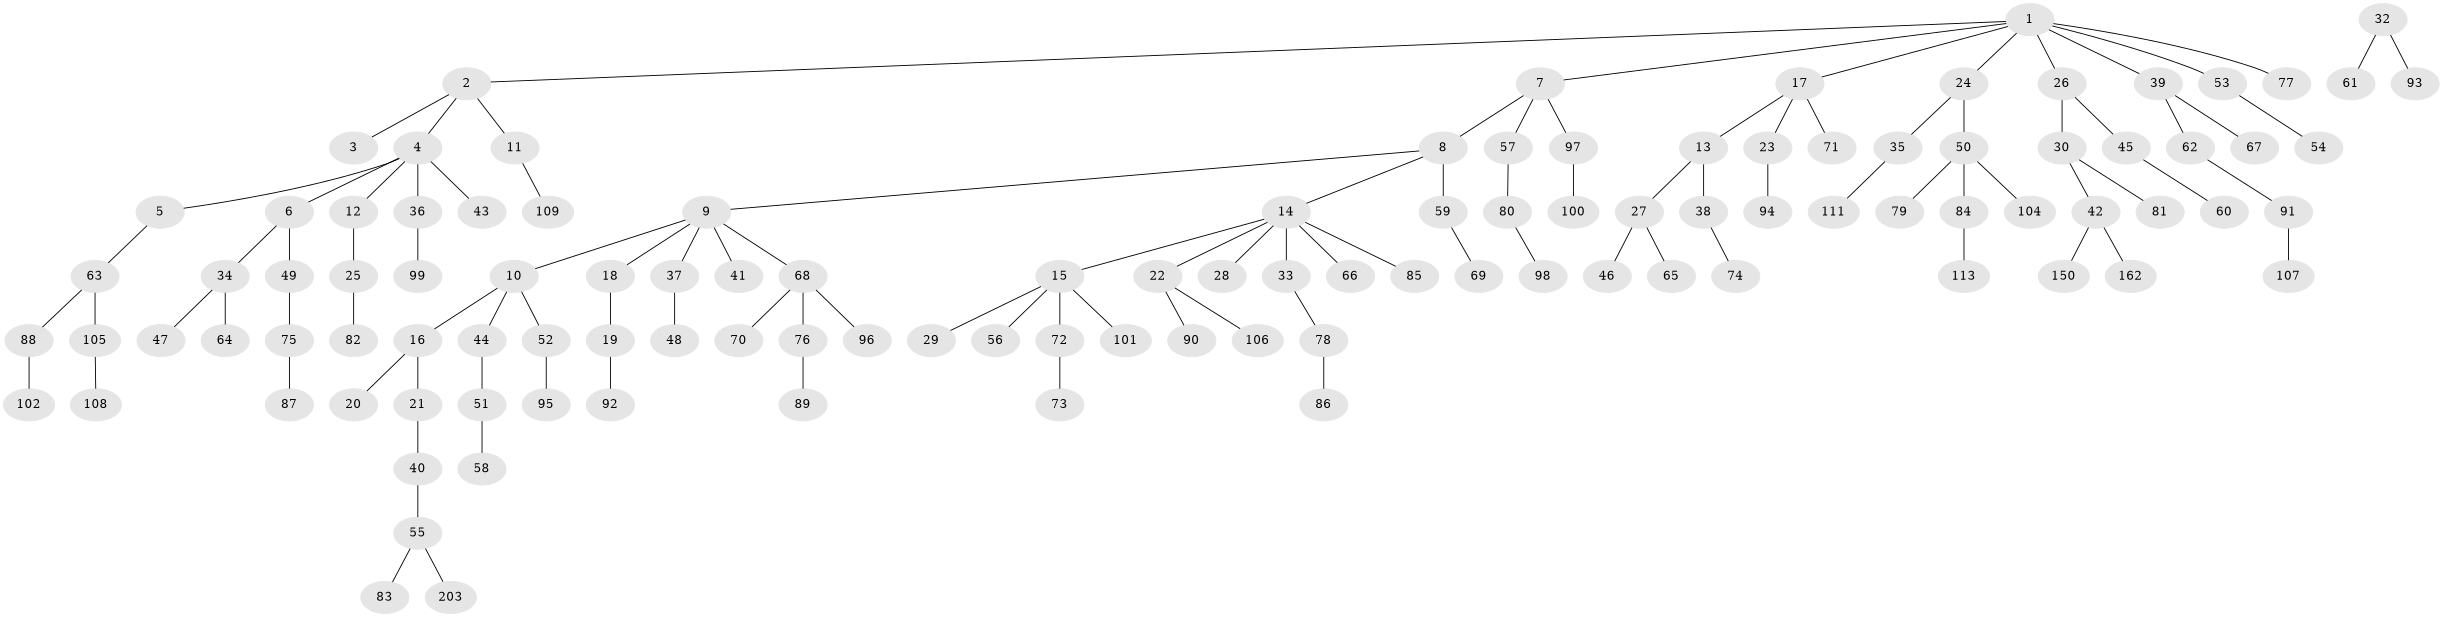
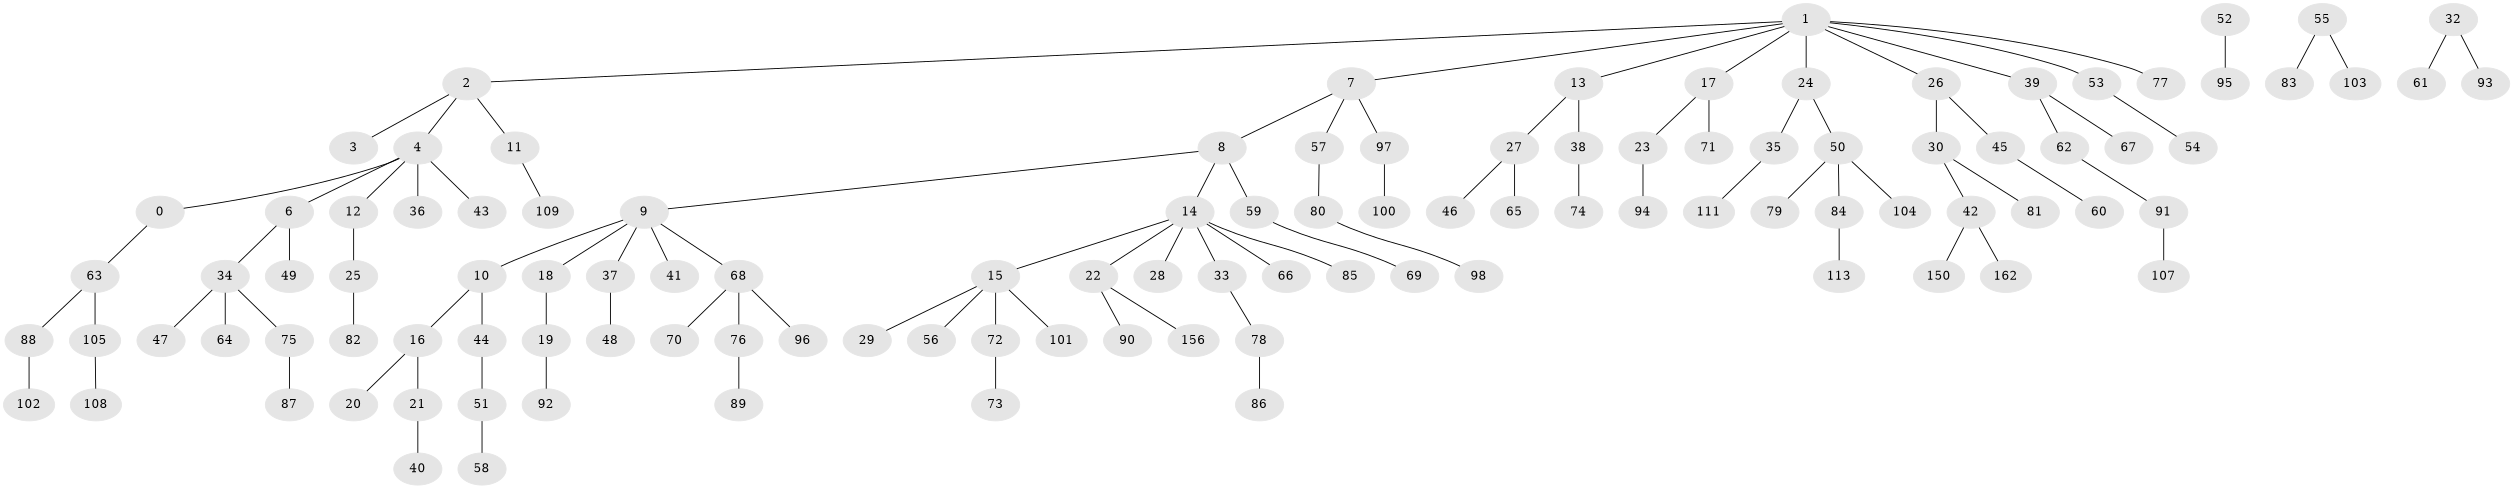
(1752, 116) -> (1693, 52)
(160, 212) -> (160, 212)
(418, 276) -> none
(289, 309) -> (257, 308)
(530, 309) -> none
(1258, 341) -> (1194, 341)
(418, 501) -> none
(451, 597) -> (2355, 84)
